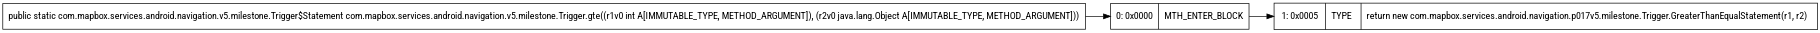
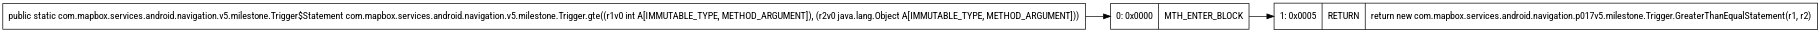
(1342, 16) -> (1344, 16)
